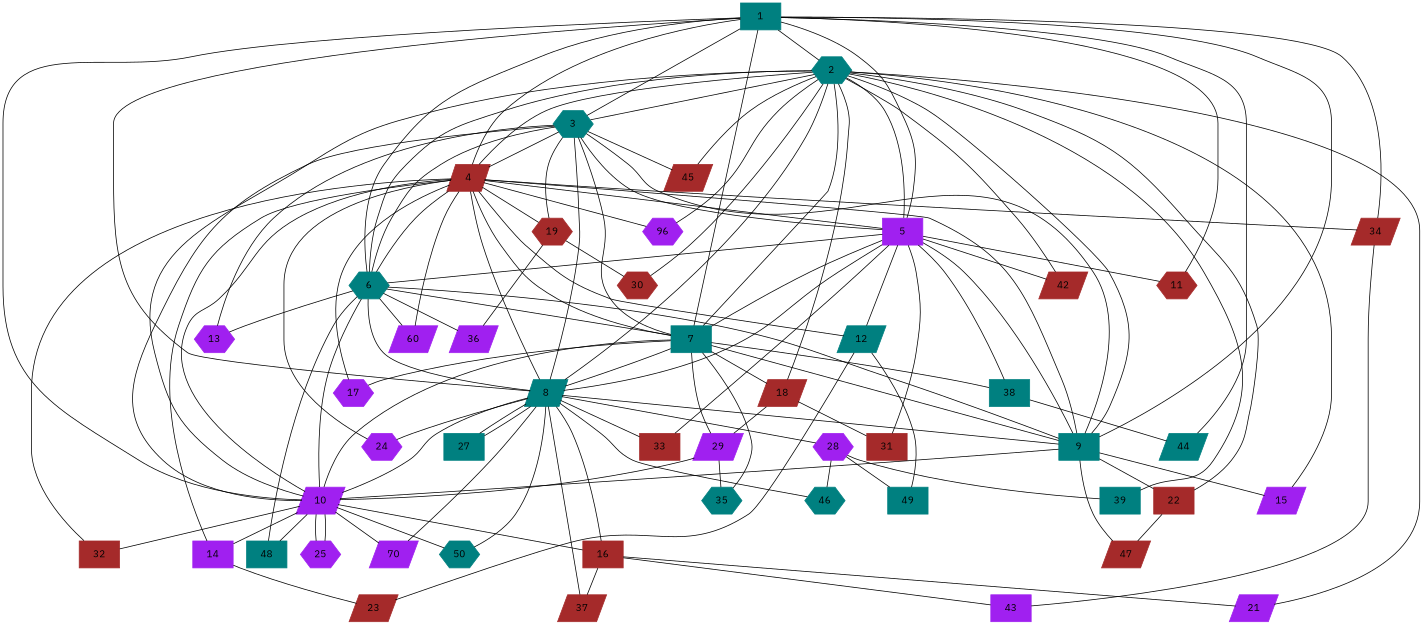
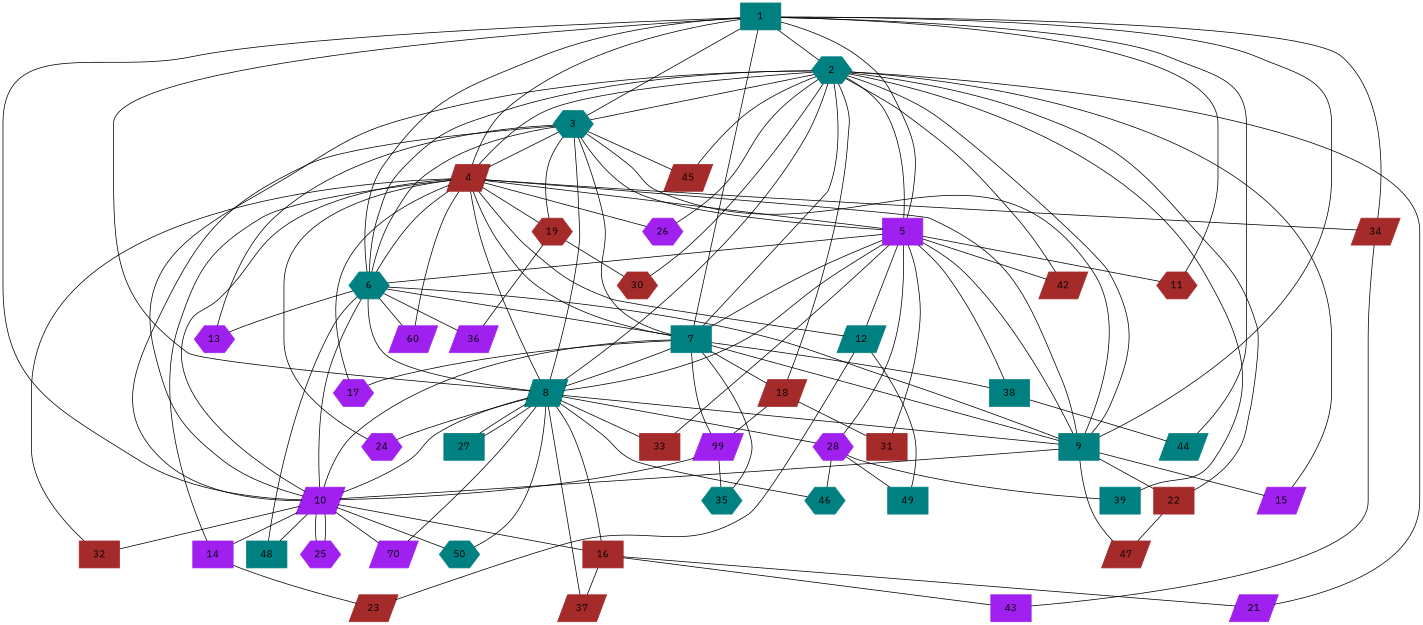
(663, 232) -> (663, 232)
none -> (893, 346)
(718, 447) -> (718, 447)
